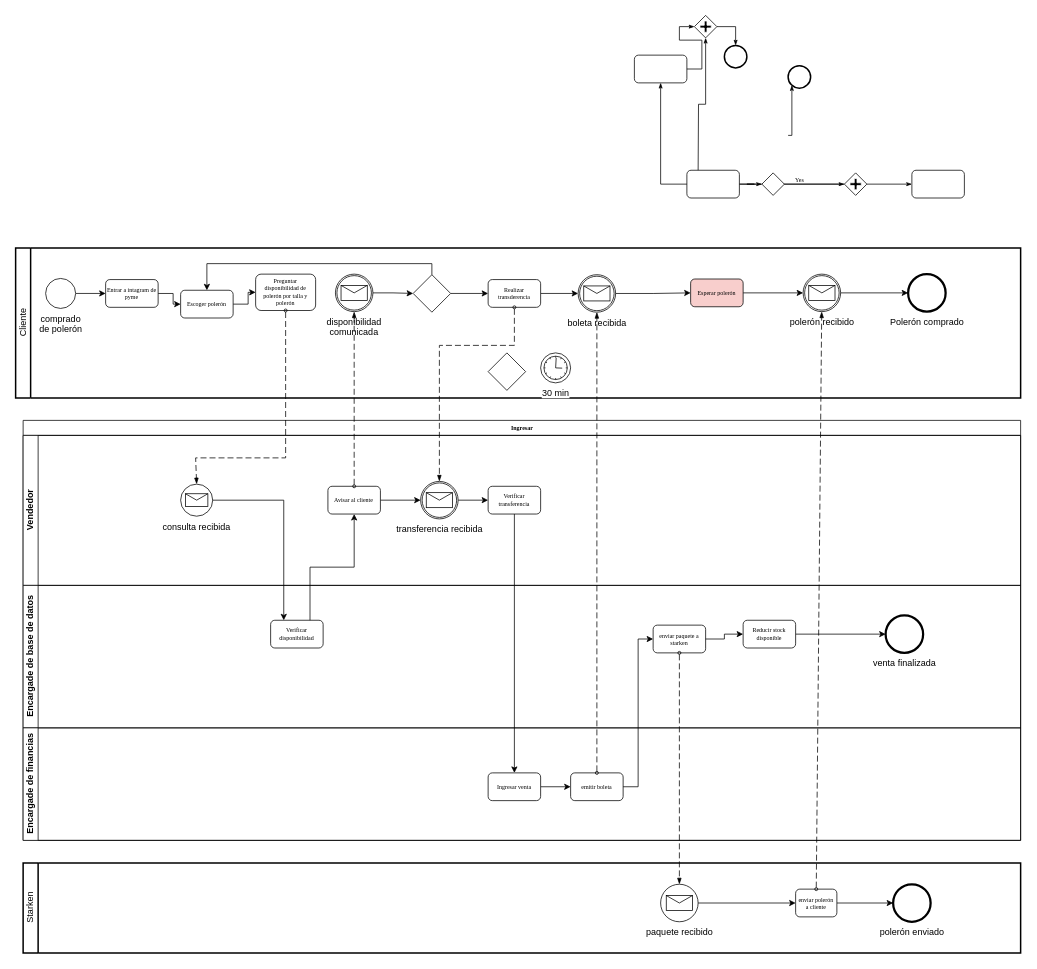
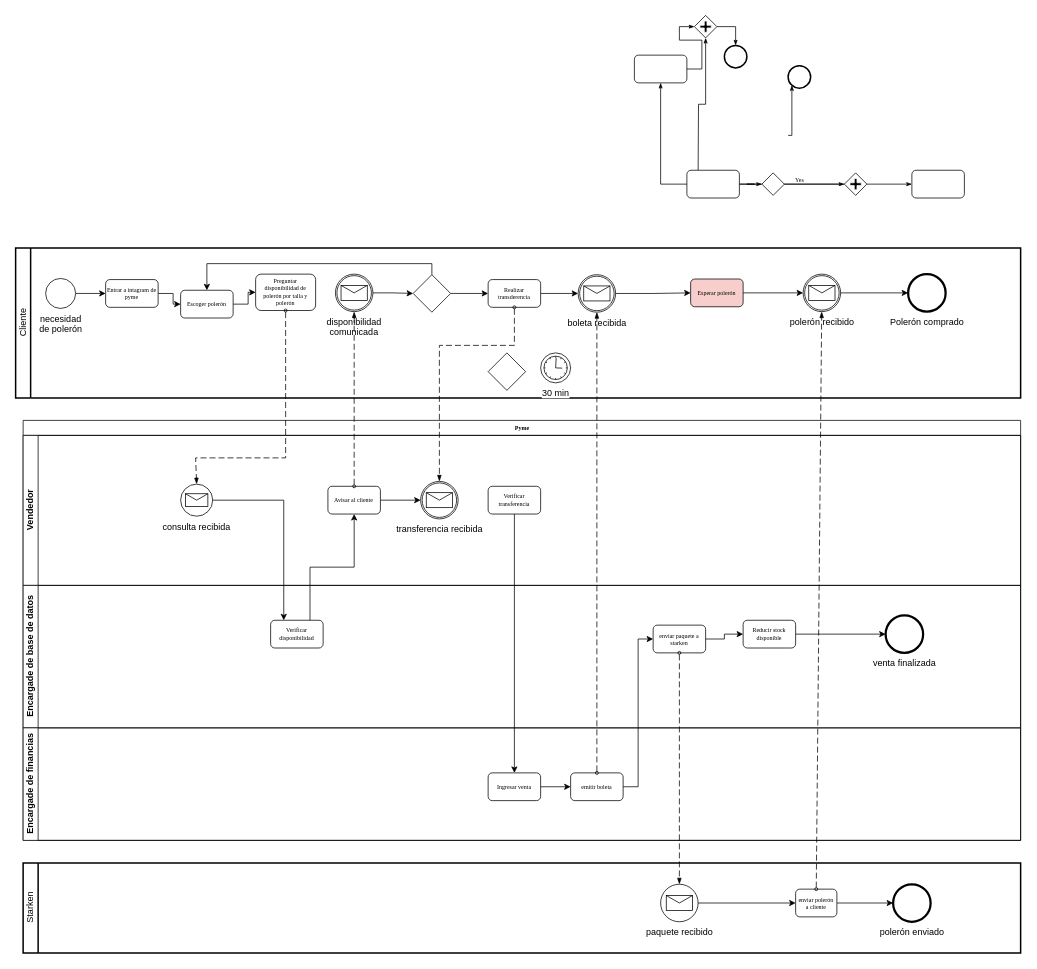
(61, 325) -> (61, 325)
(522, 428) -> (522, 428)
(481, 500) -> none
